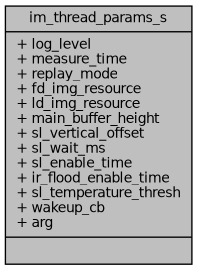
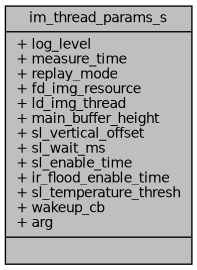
(78, 104) -> (72, 104)
